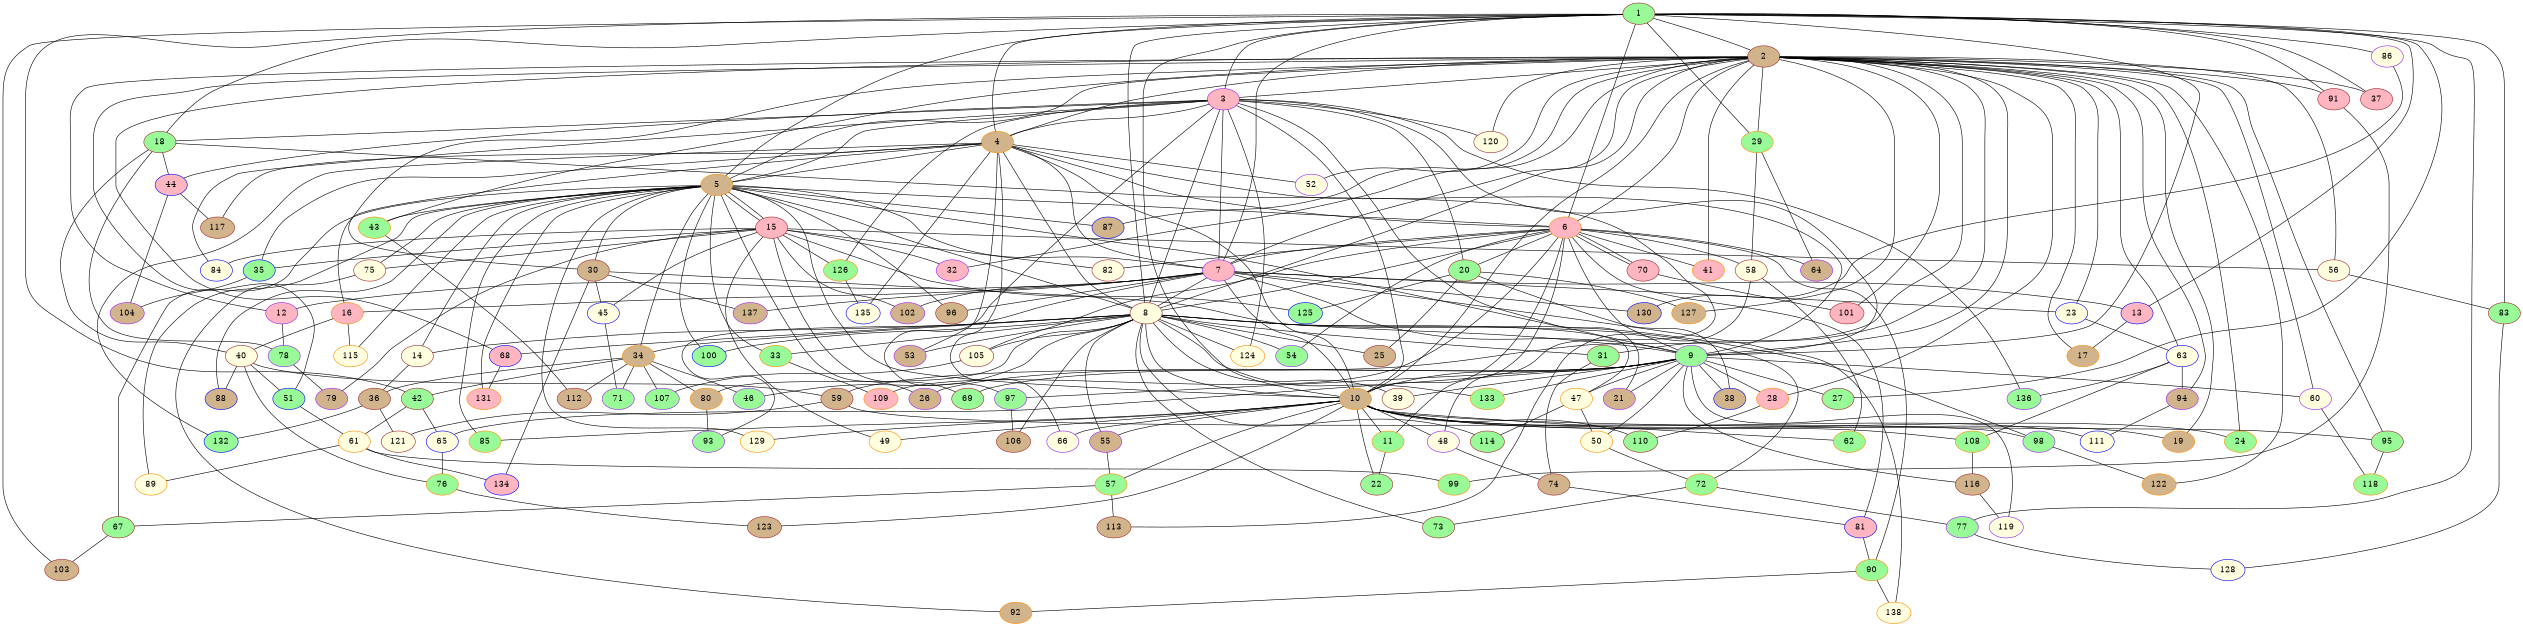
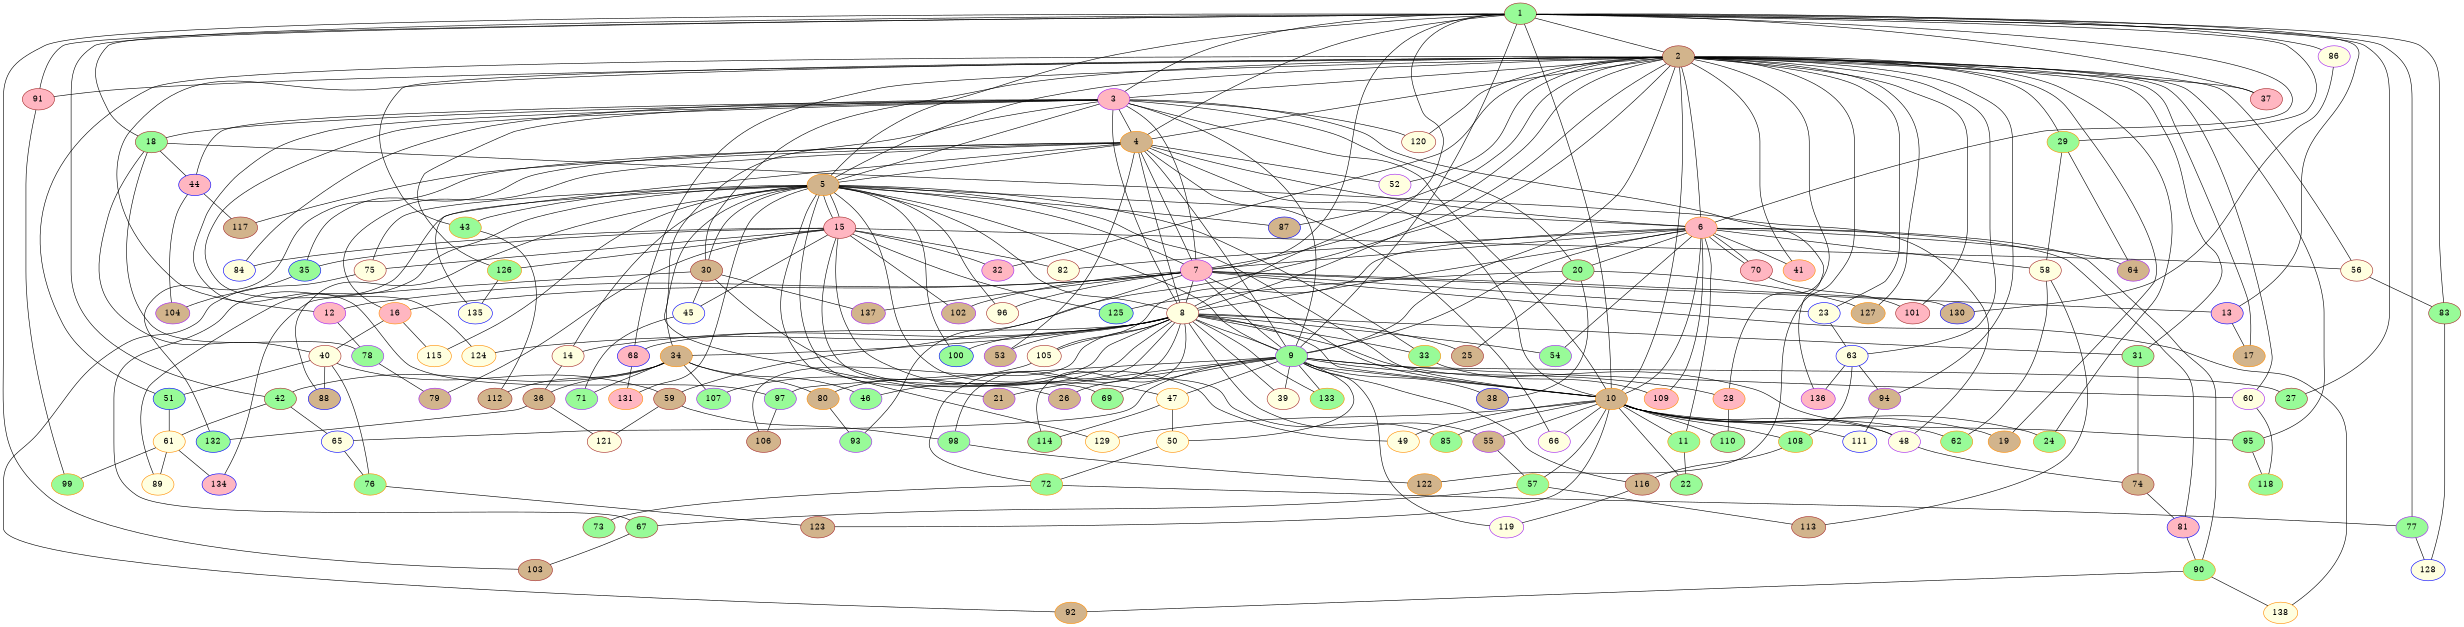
(952, 313) -> (1003, 313)
(2024, 399) -> (1818, 399)
(1245, 459) -> (1671, 374)
